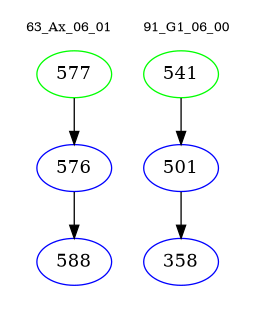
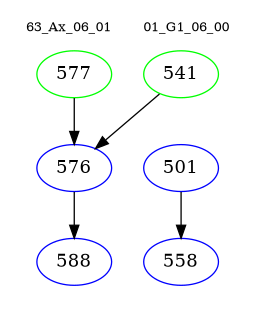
(187, 28) -> (187, 28)
(181, 115) -> (142, 109)
(181, 262) -> (181, 262)
